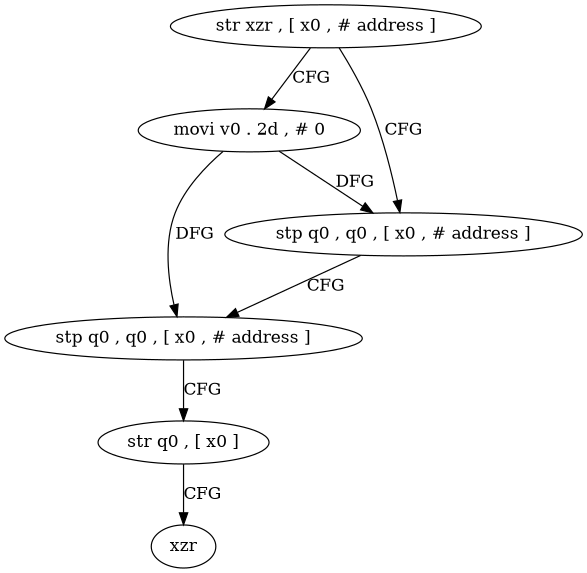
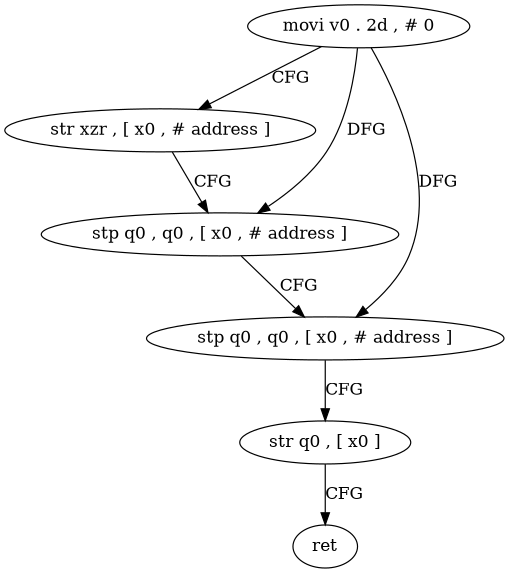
(291, 74) -> (265, 75)
(184, 546) -> (325, 546)
